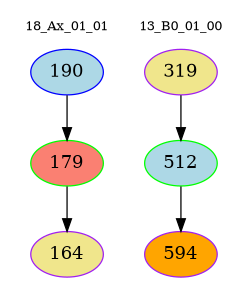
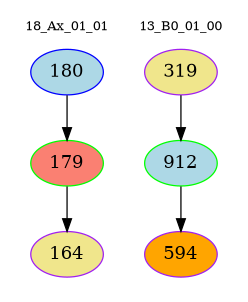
(67, 72) -> (67, 72)
(181, 163) -> (181, 163)
